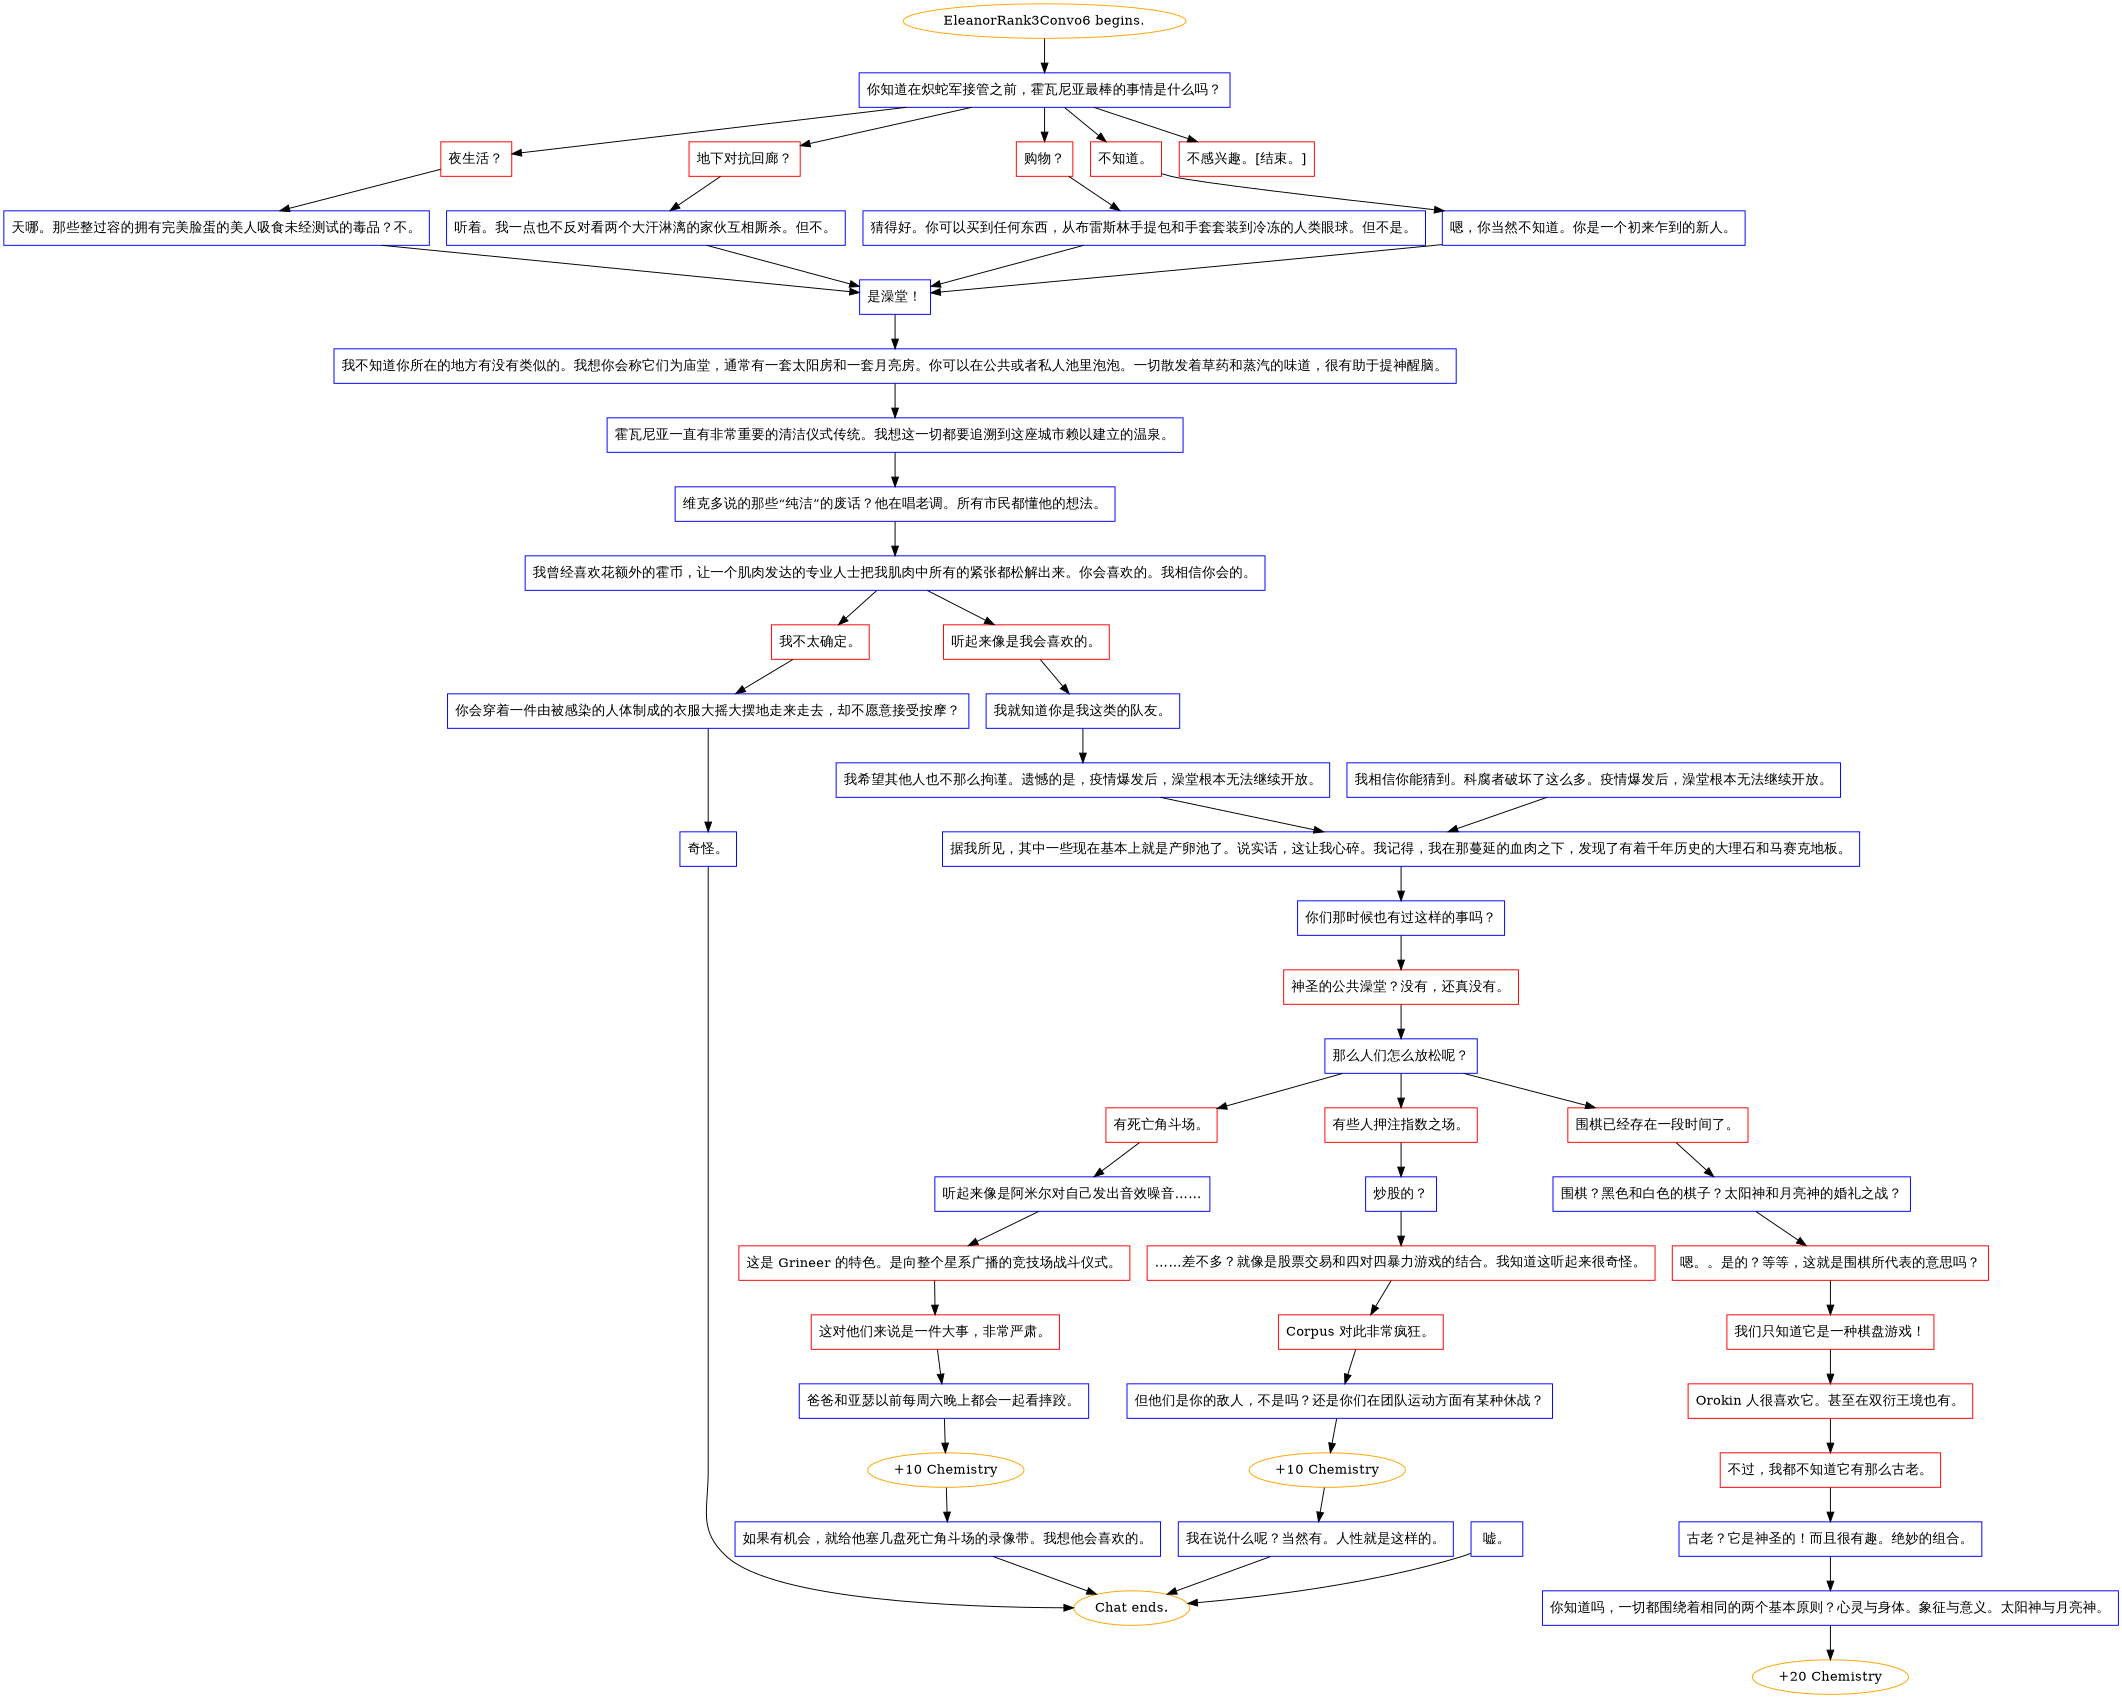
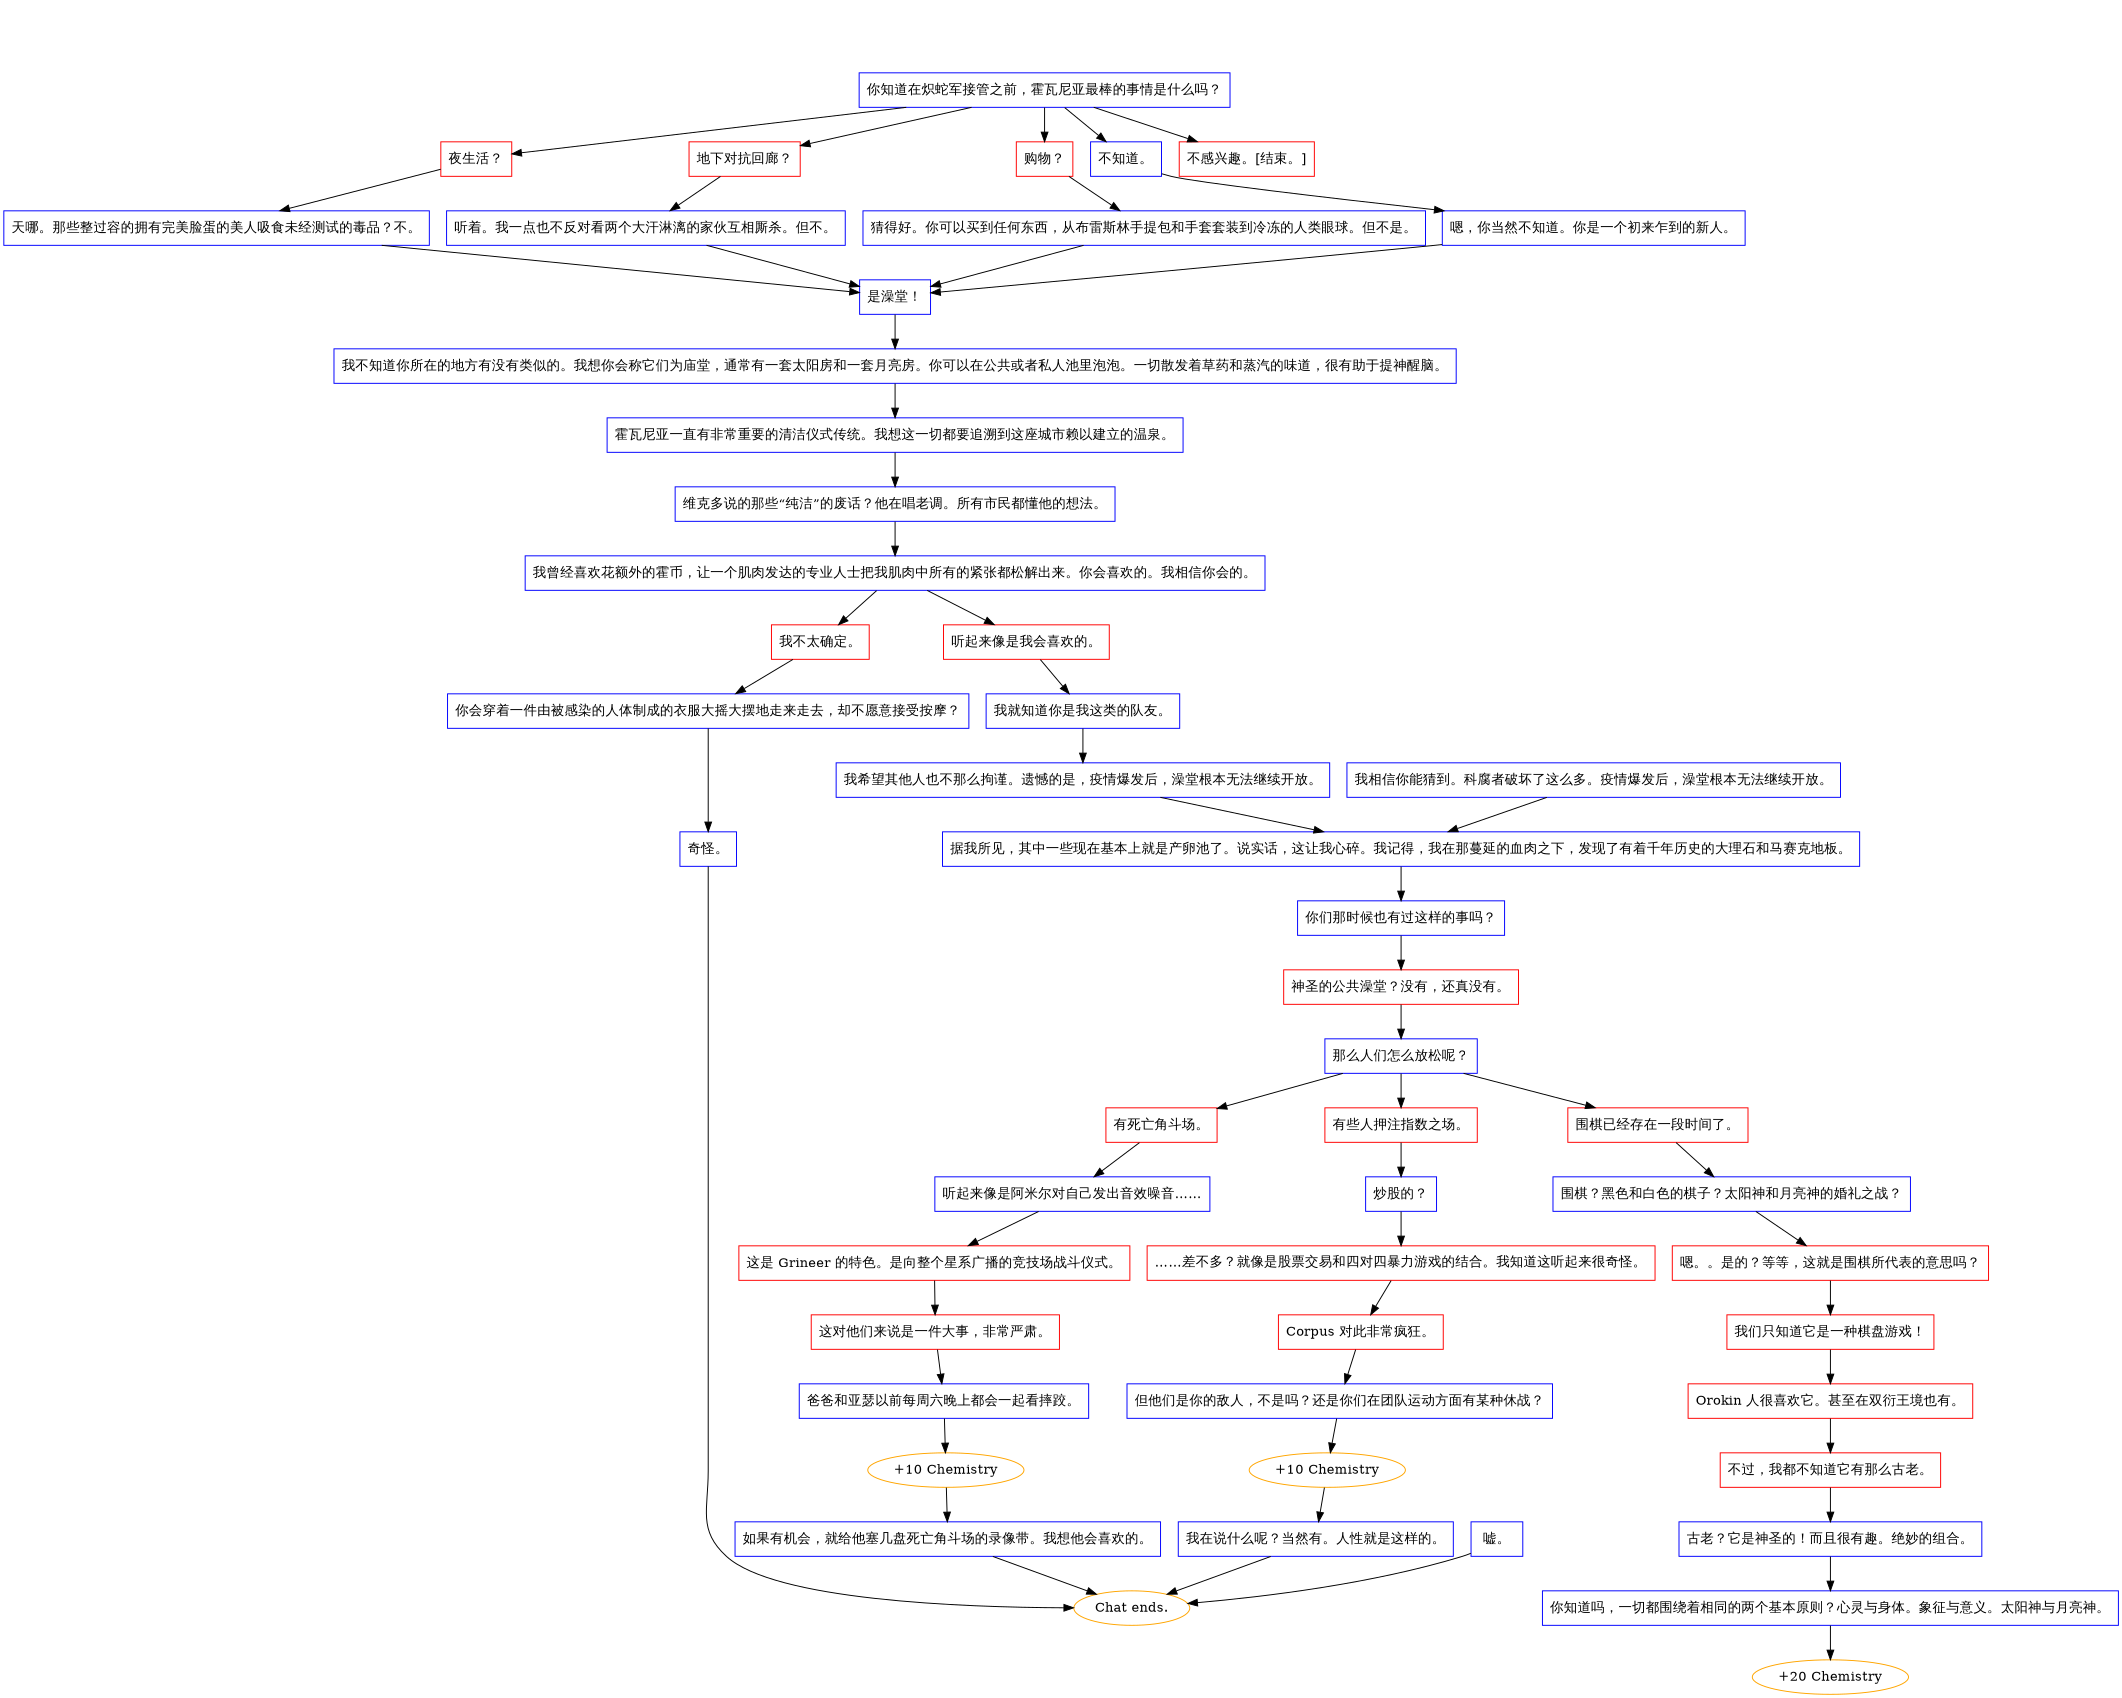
(1045, 21) -> none
(1126, 159) -> (1126, 159)
